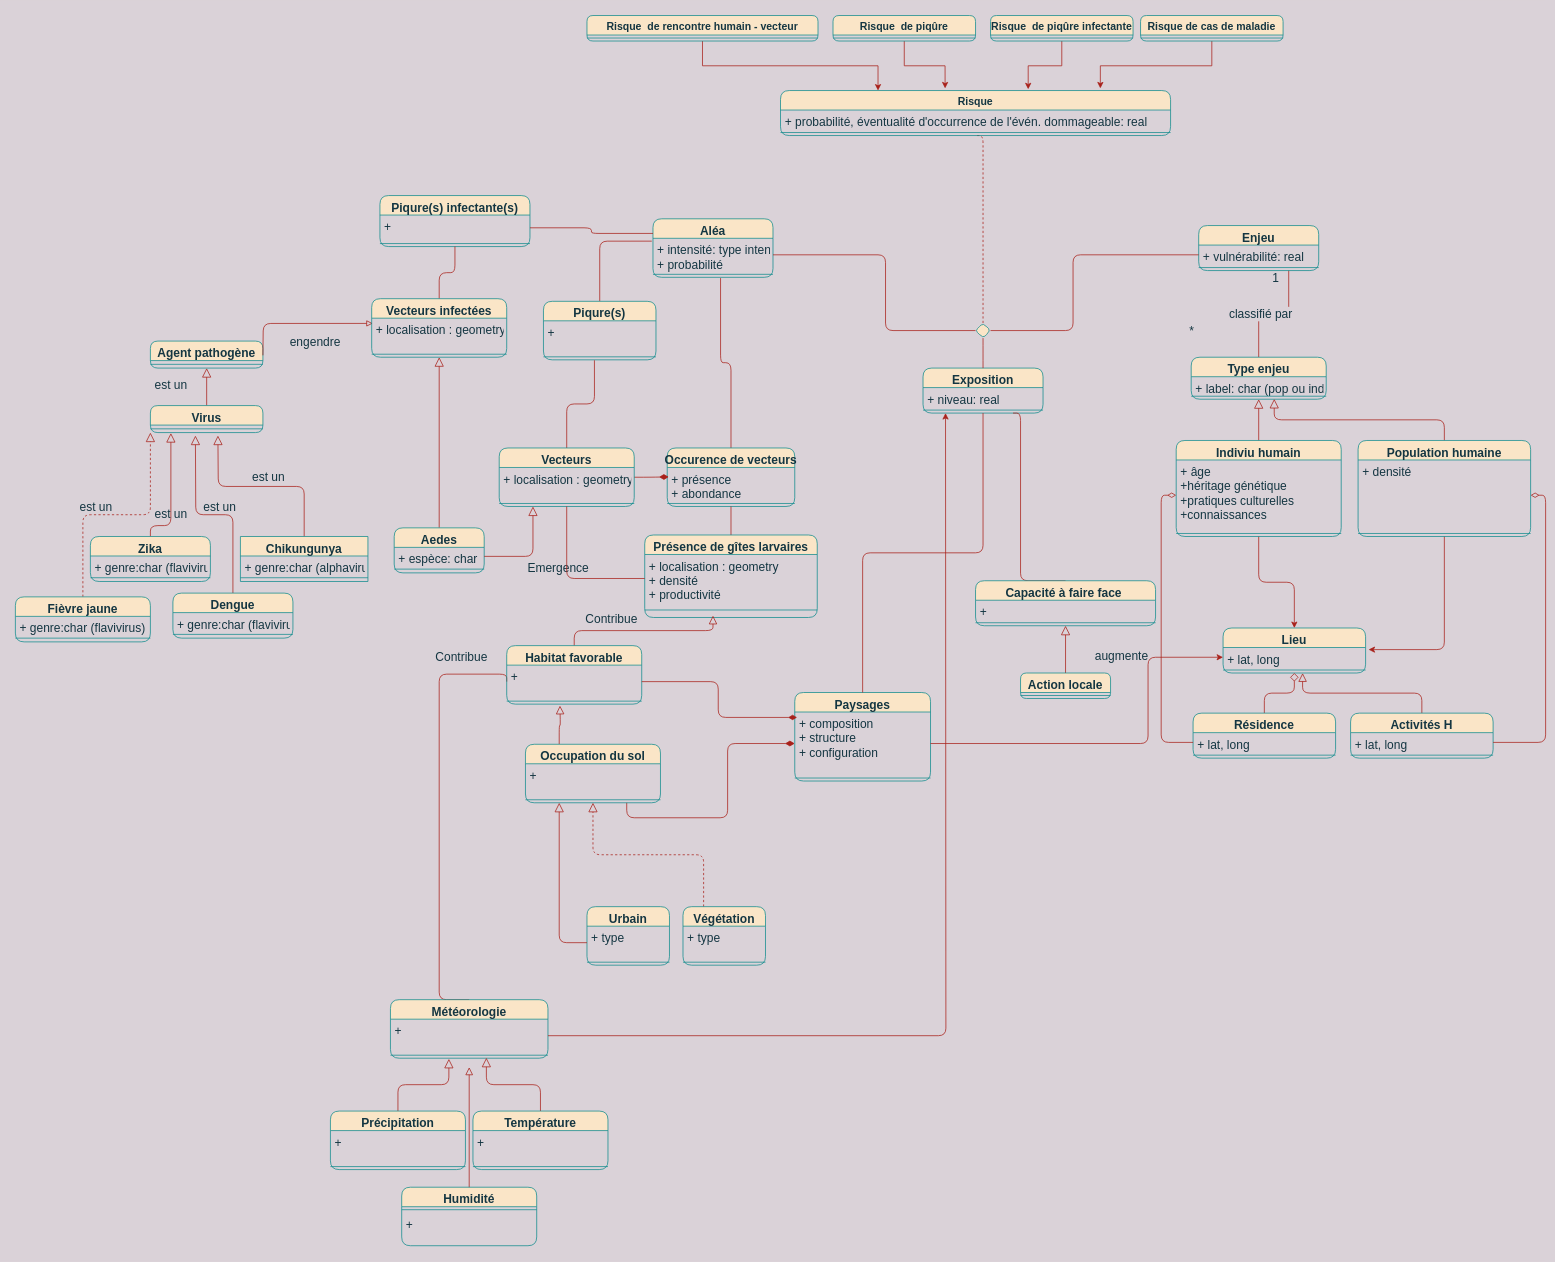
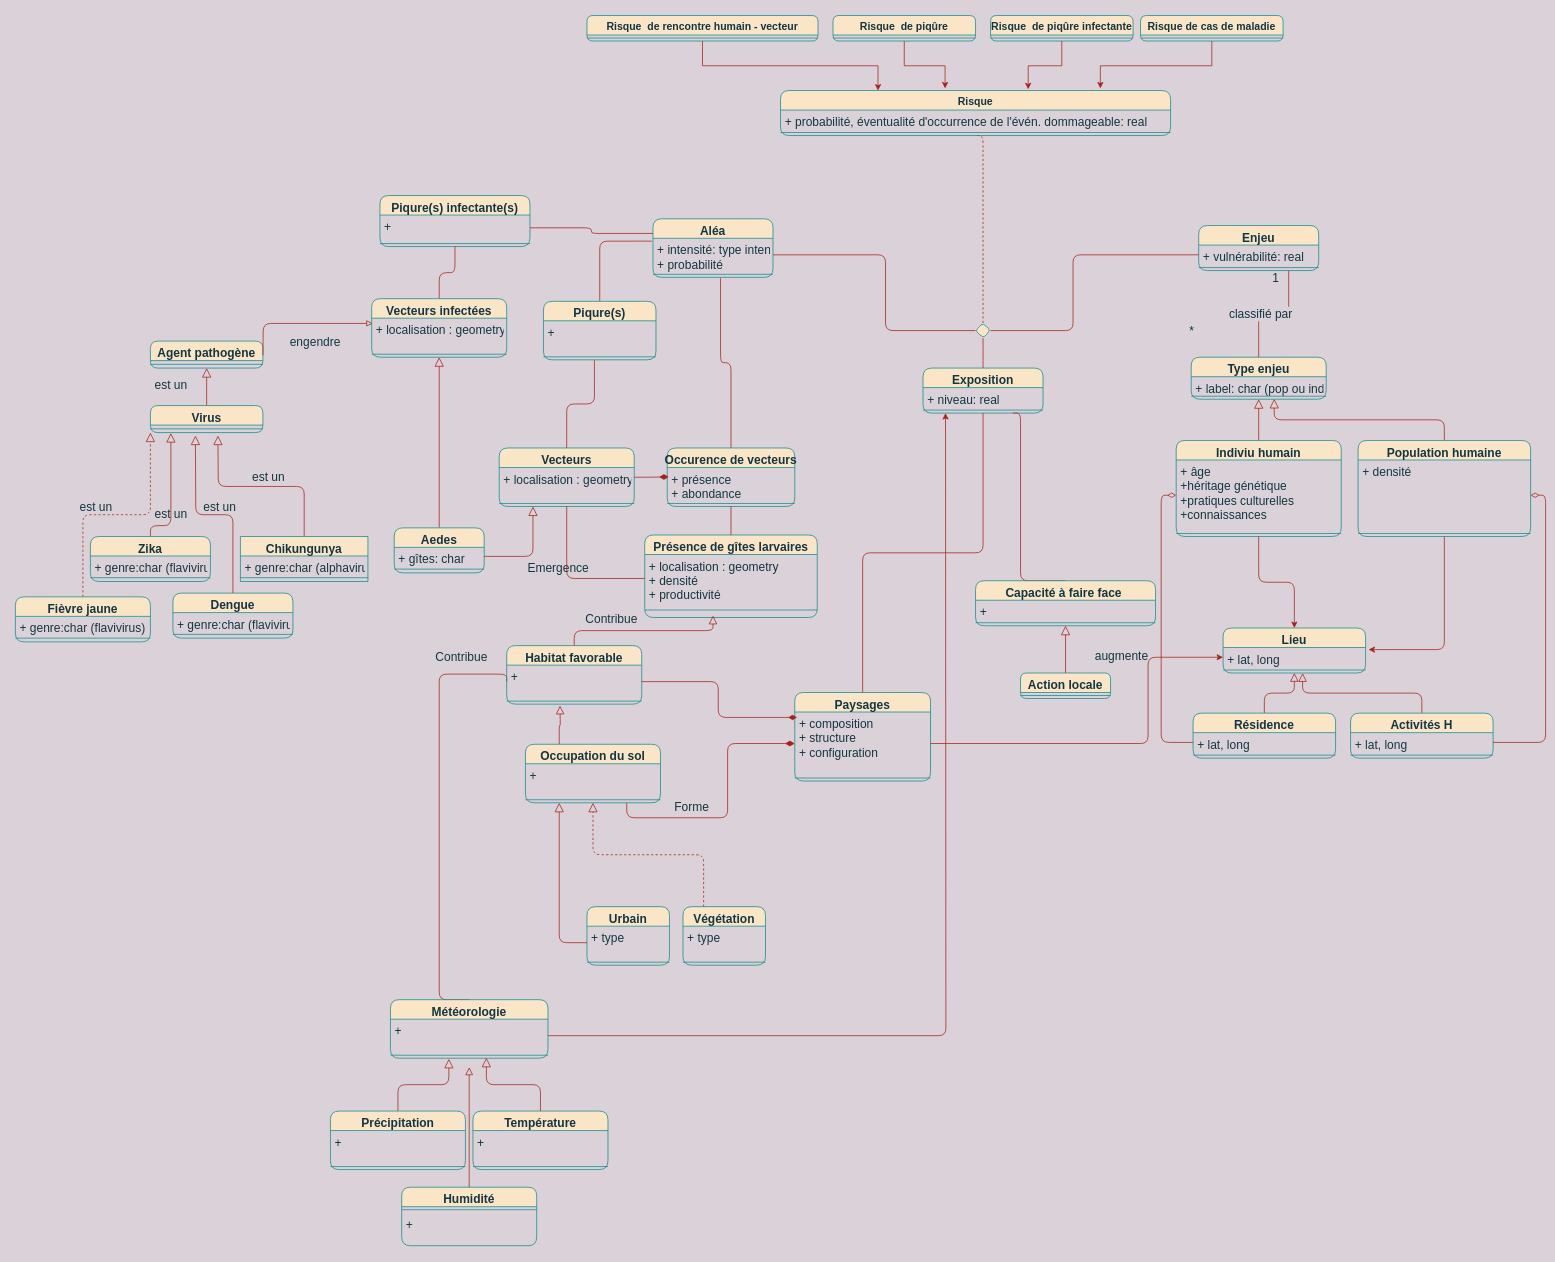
(441, 559) -> (437, 559)
(1294, 682) -> (1294, 682)
none -> (692, 807)
